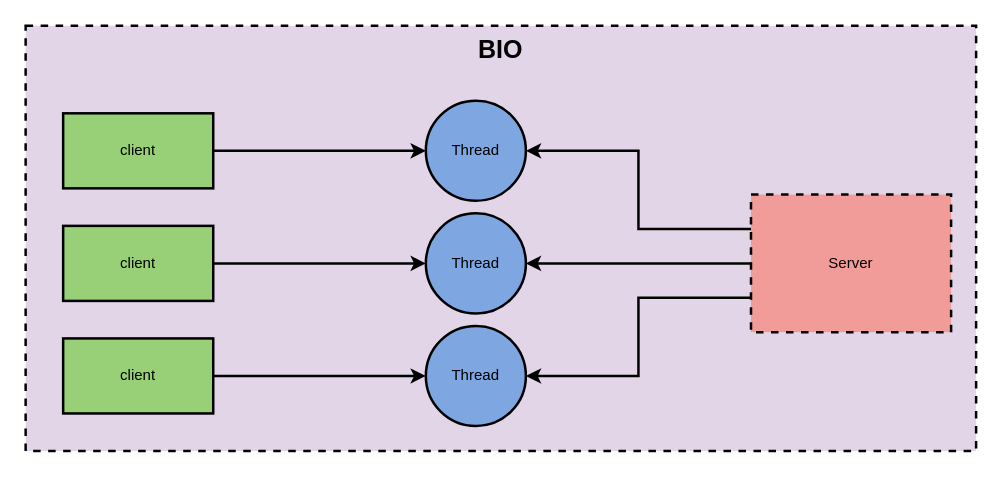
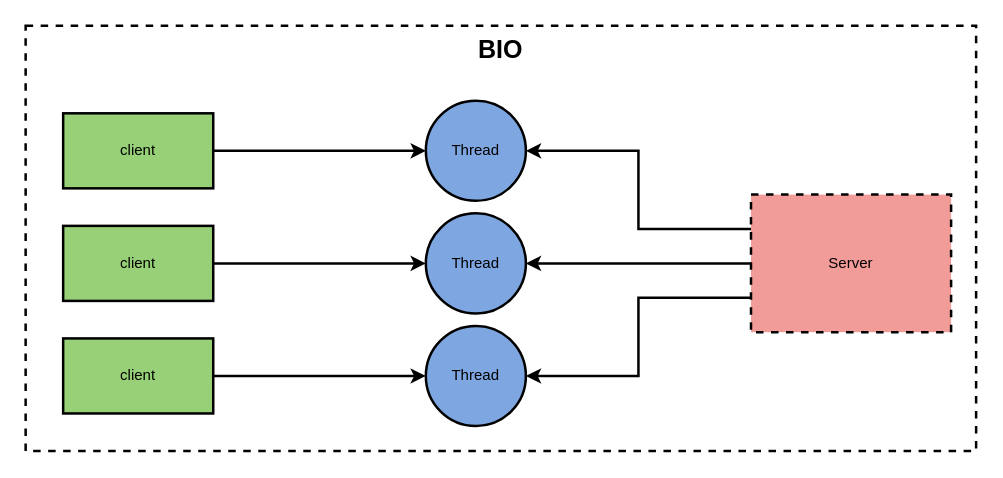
(501, 49) -> (501, 49)
